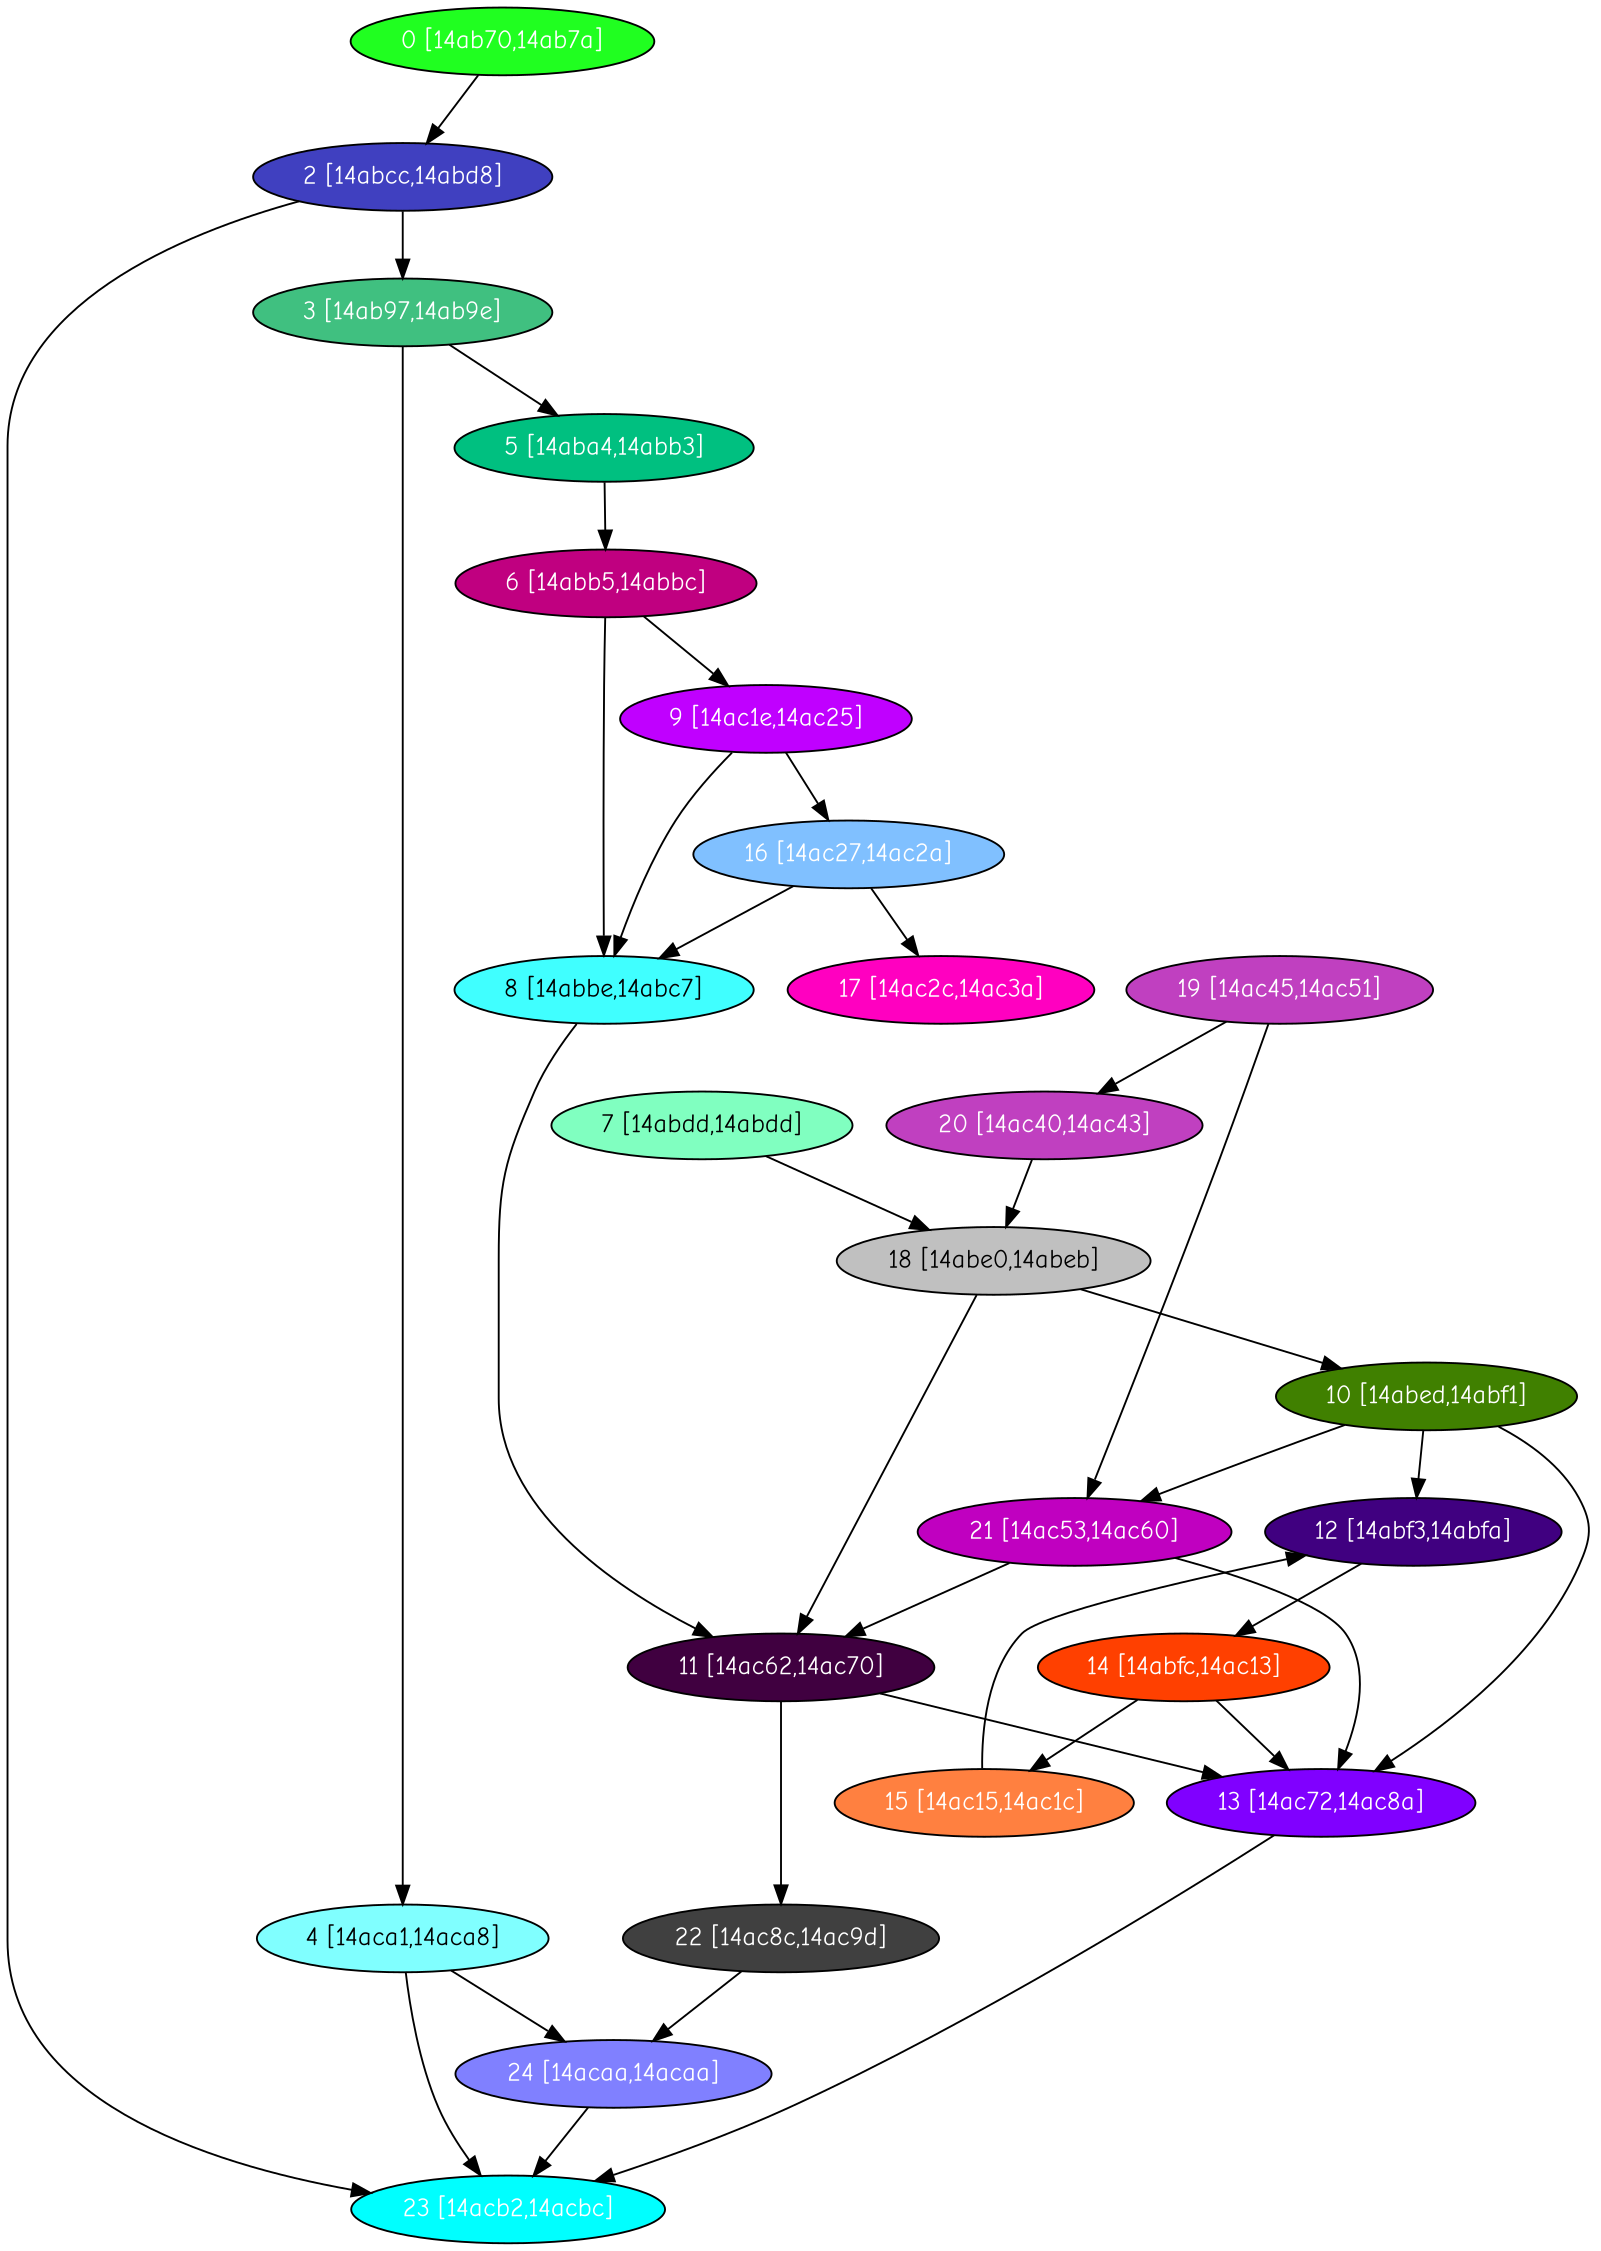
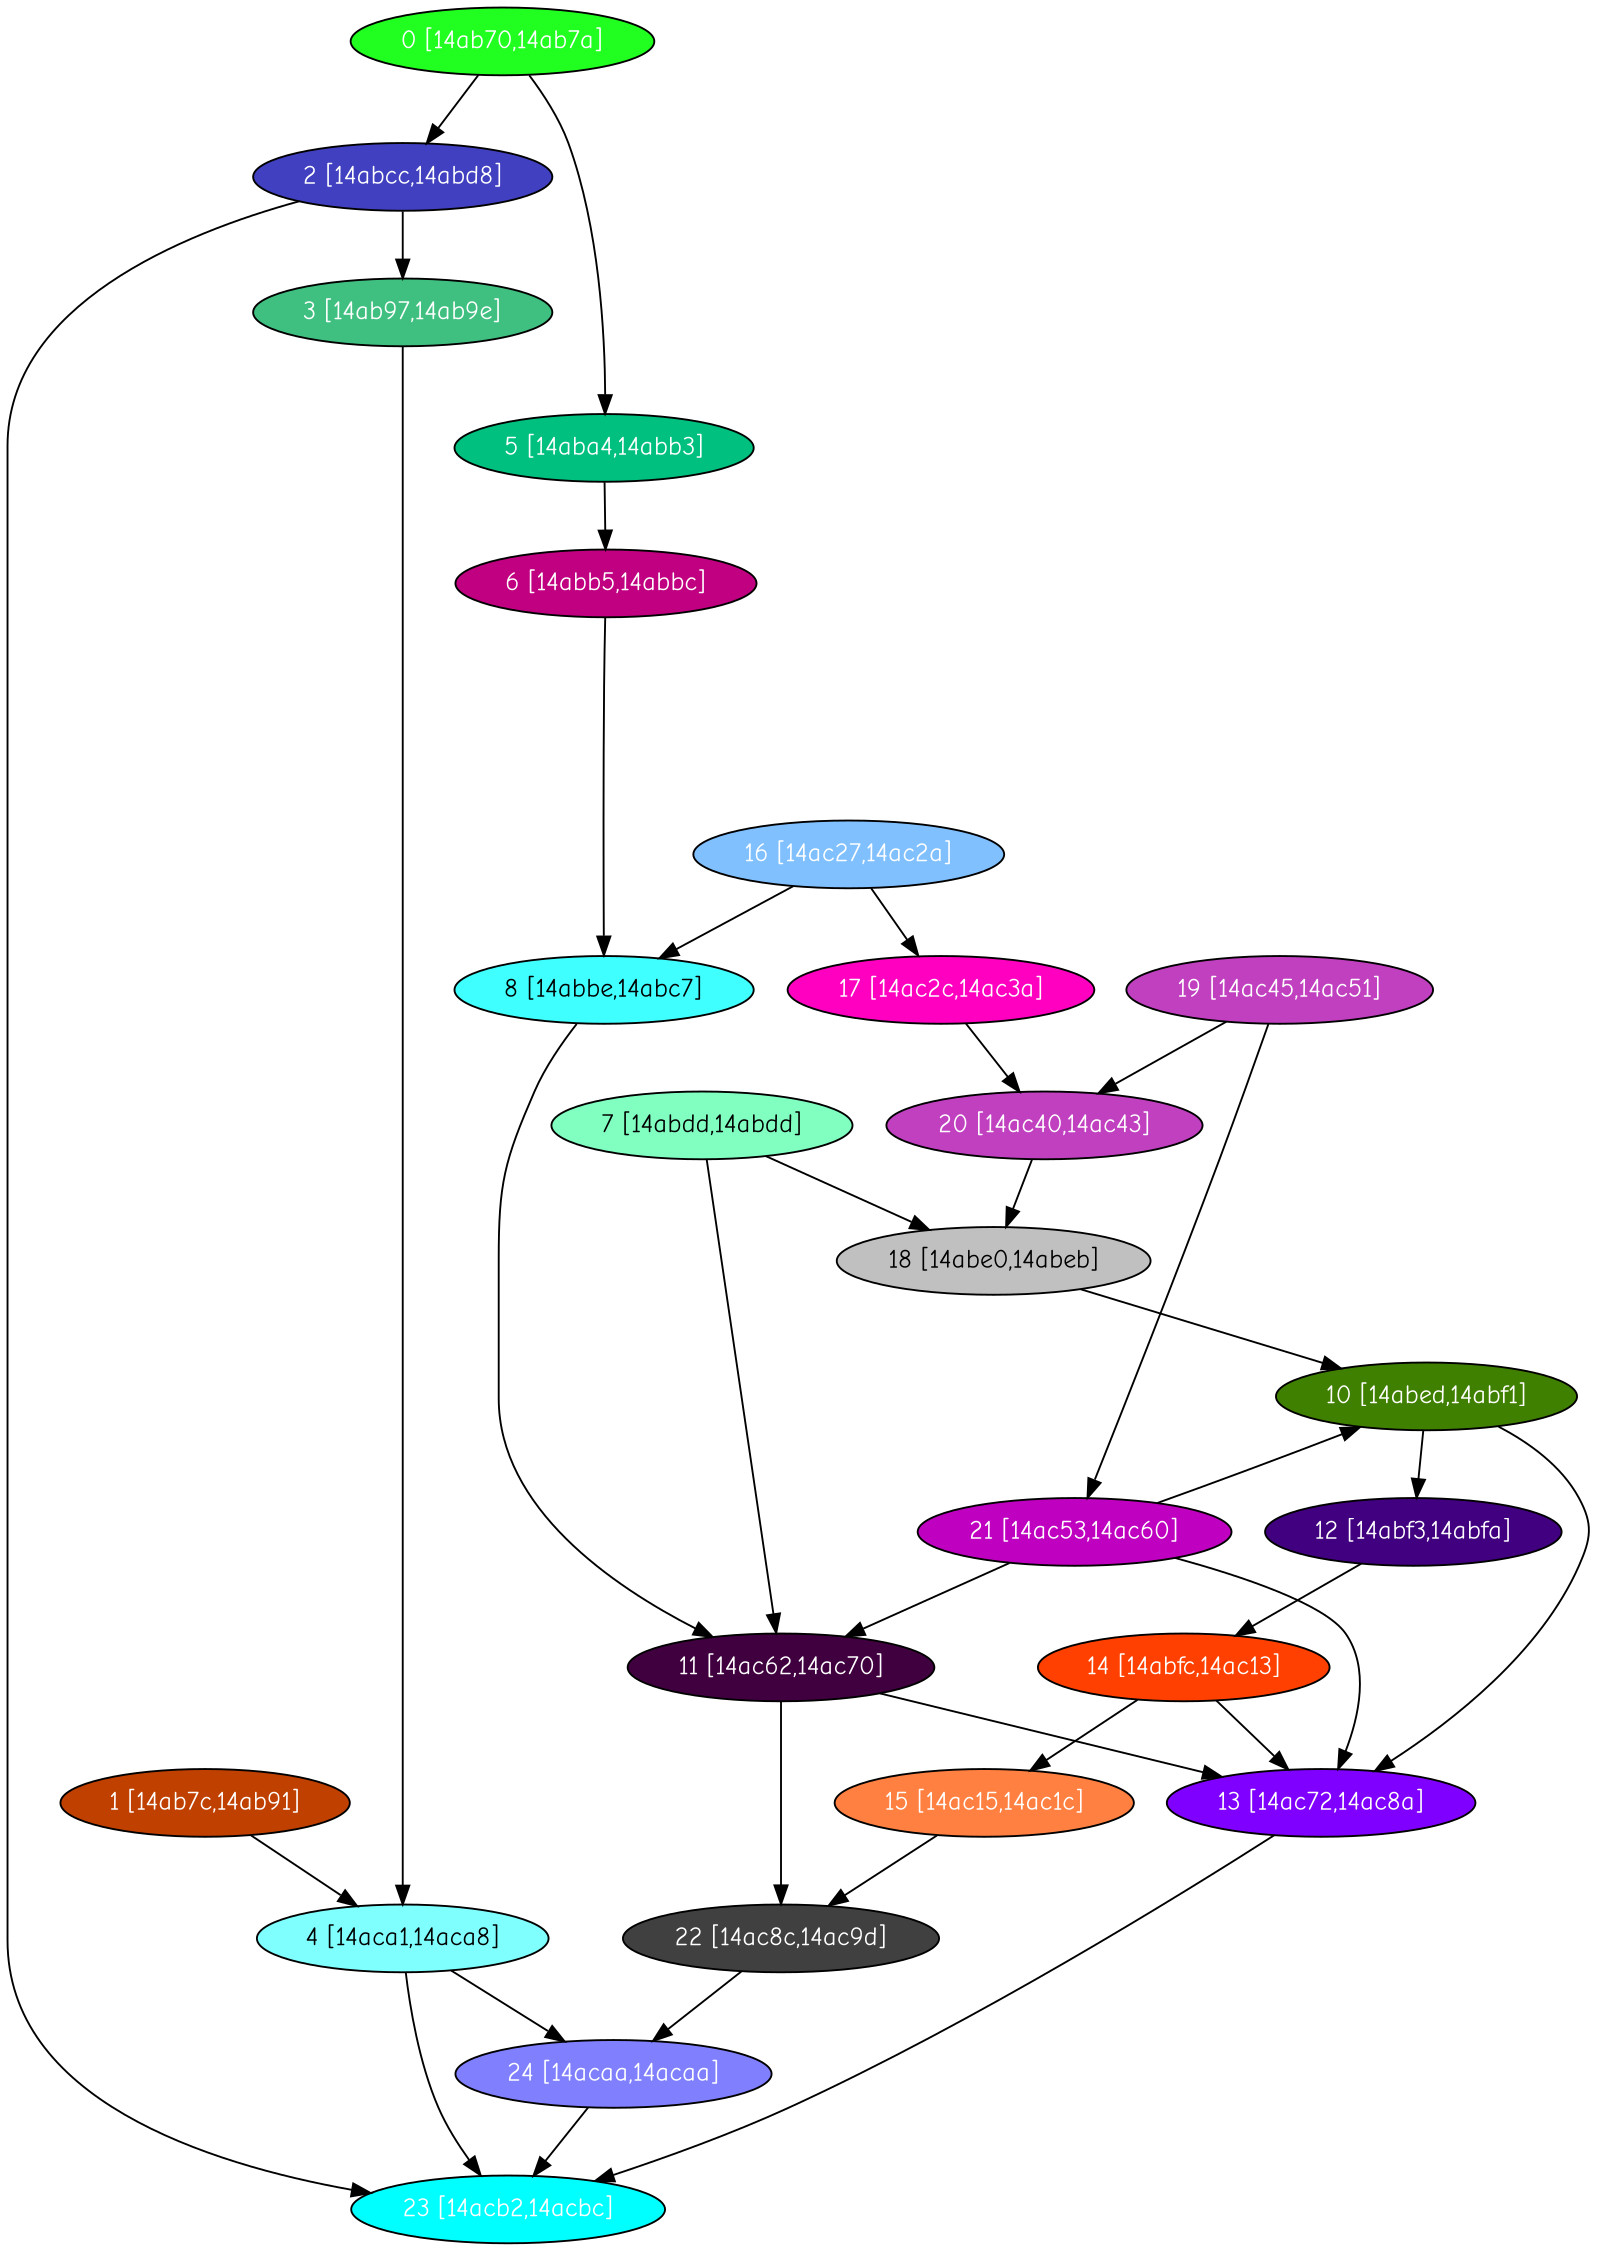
(496, 375) -> (591, 229)
(766, 719) -> none
none -> (987, 1050)
(892, 1456) -> (740, 1387)
(1252, 1459) -> (1250, 1469)
(1083, 1608) -> (891, 1865)
none -> (205, 1803)
